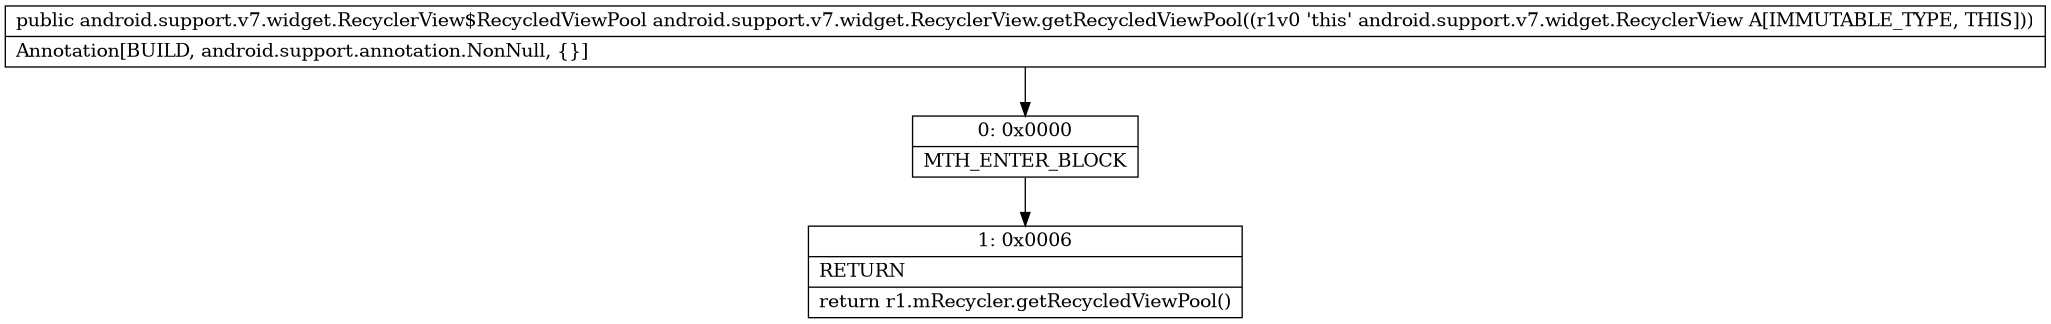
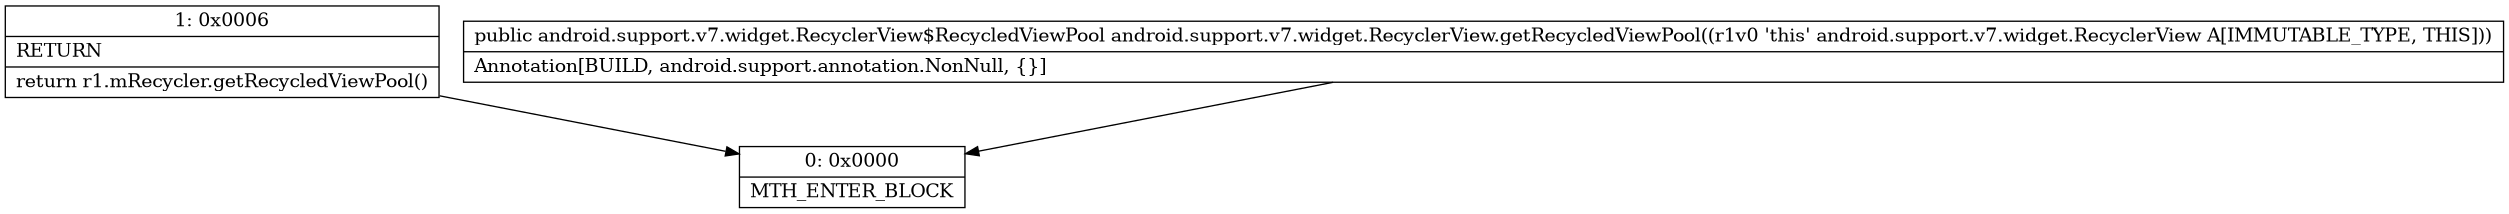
(1025, 195) -> (583, 124)
